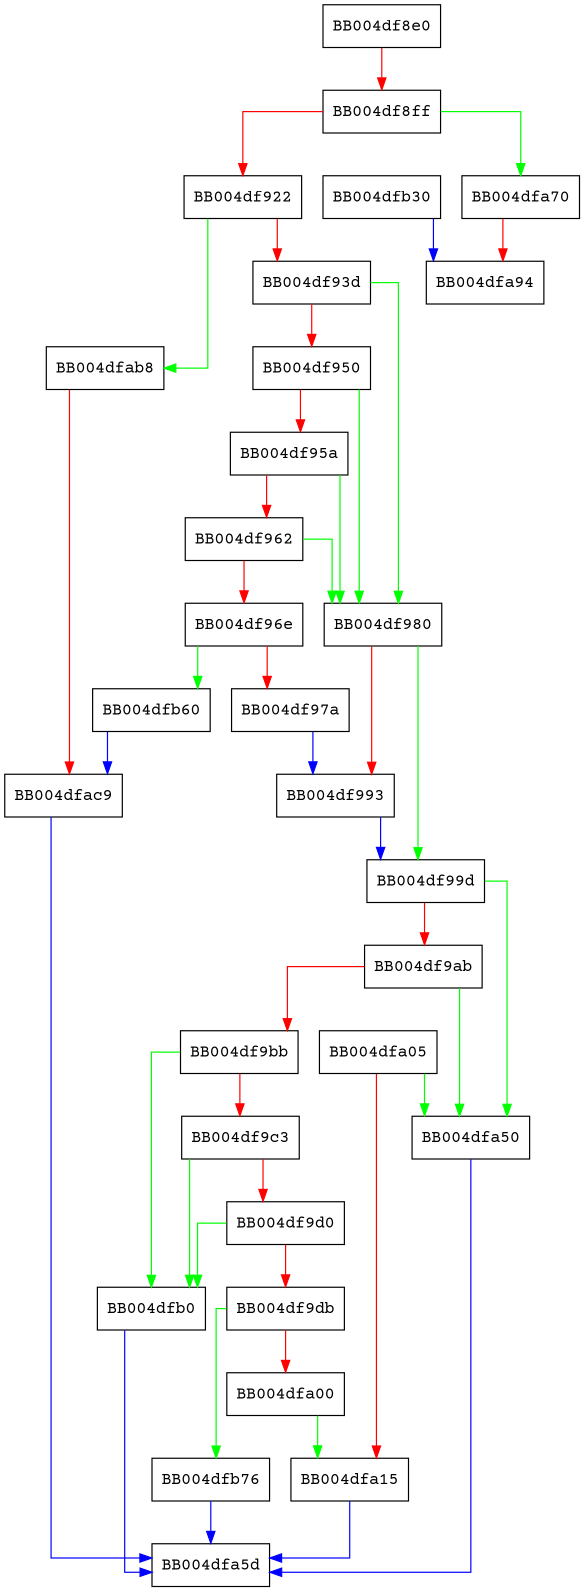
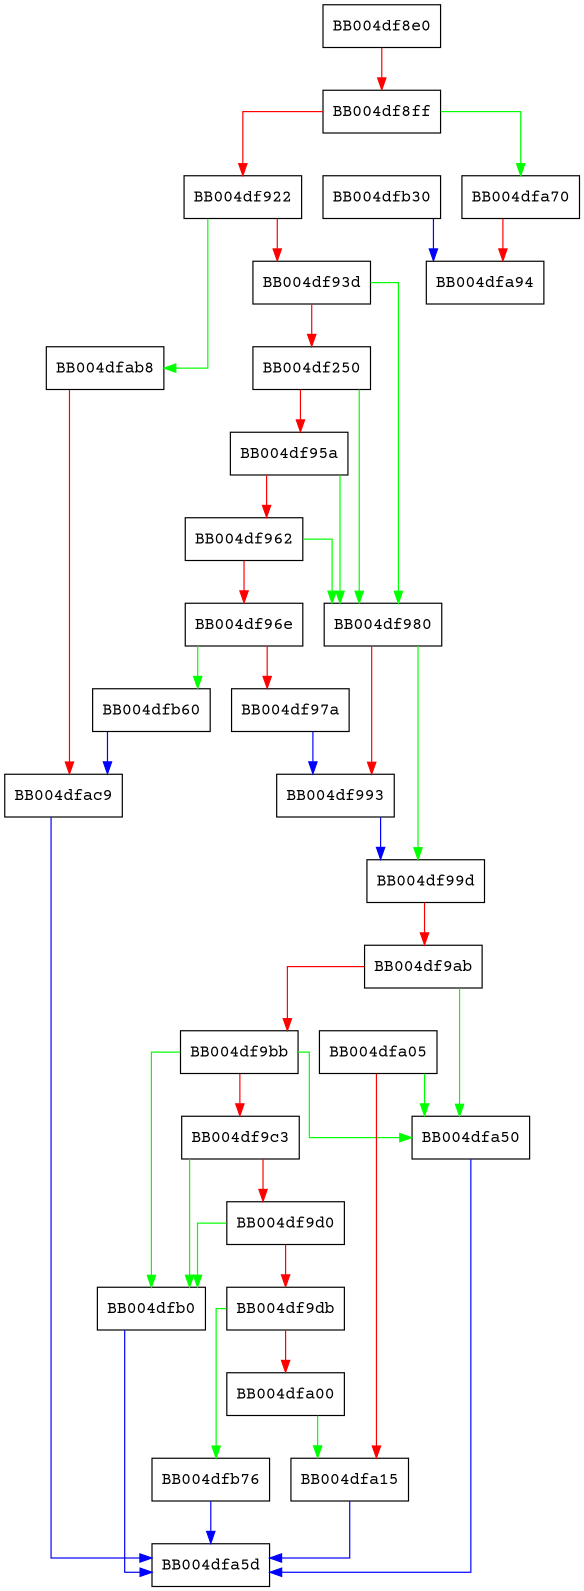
(312, 368) -> (312, 368)
(507, 982) -> (309, 1134)
